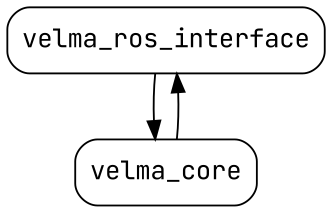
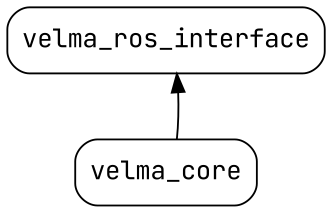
(154, 97) -> none
